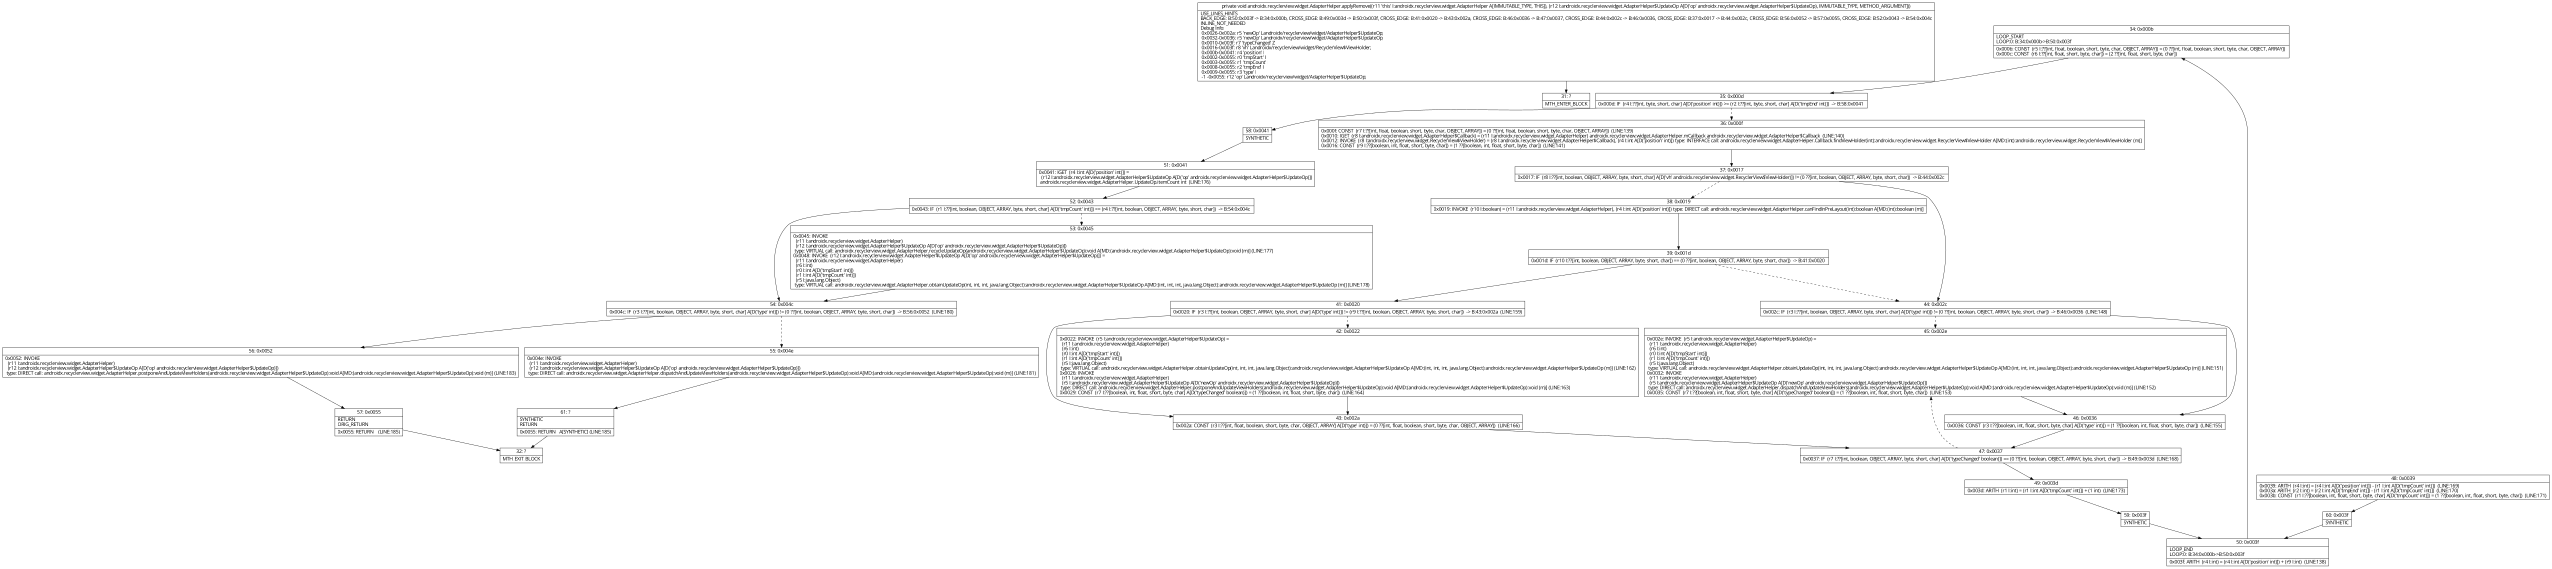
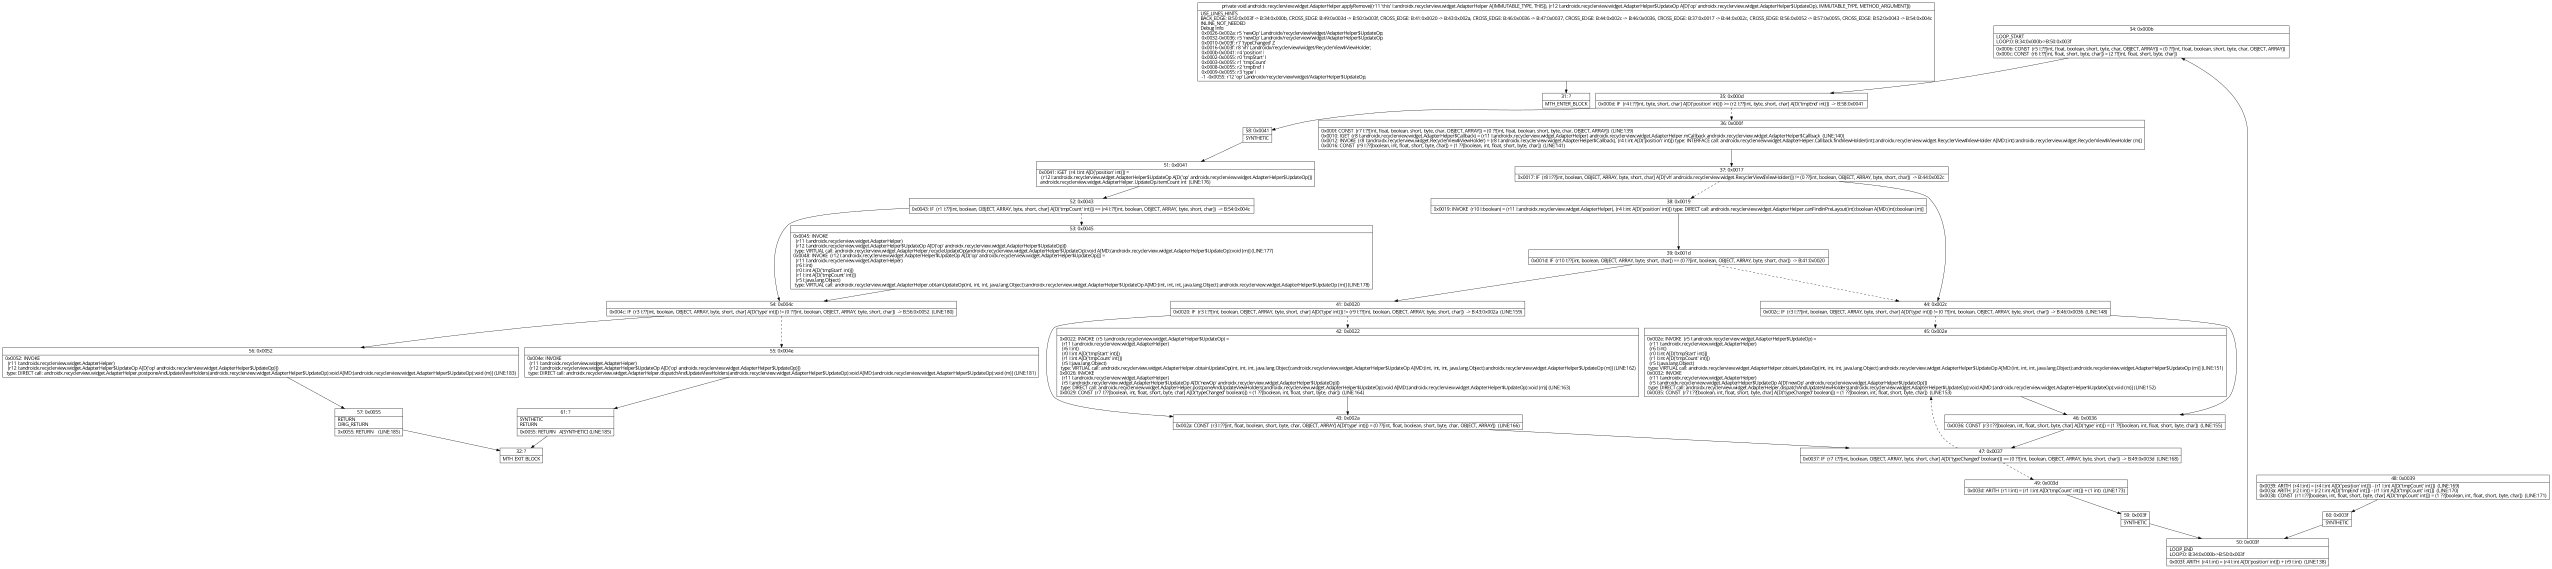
(2017, 471) -> (2017, 471)
